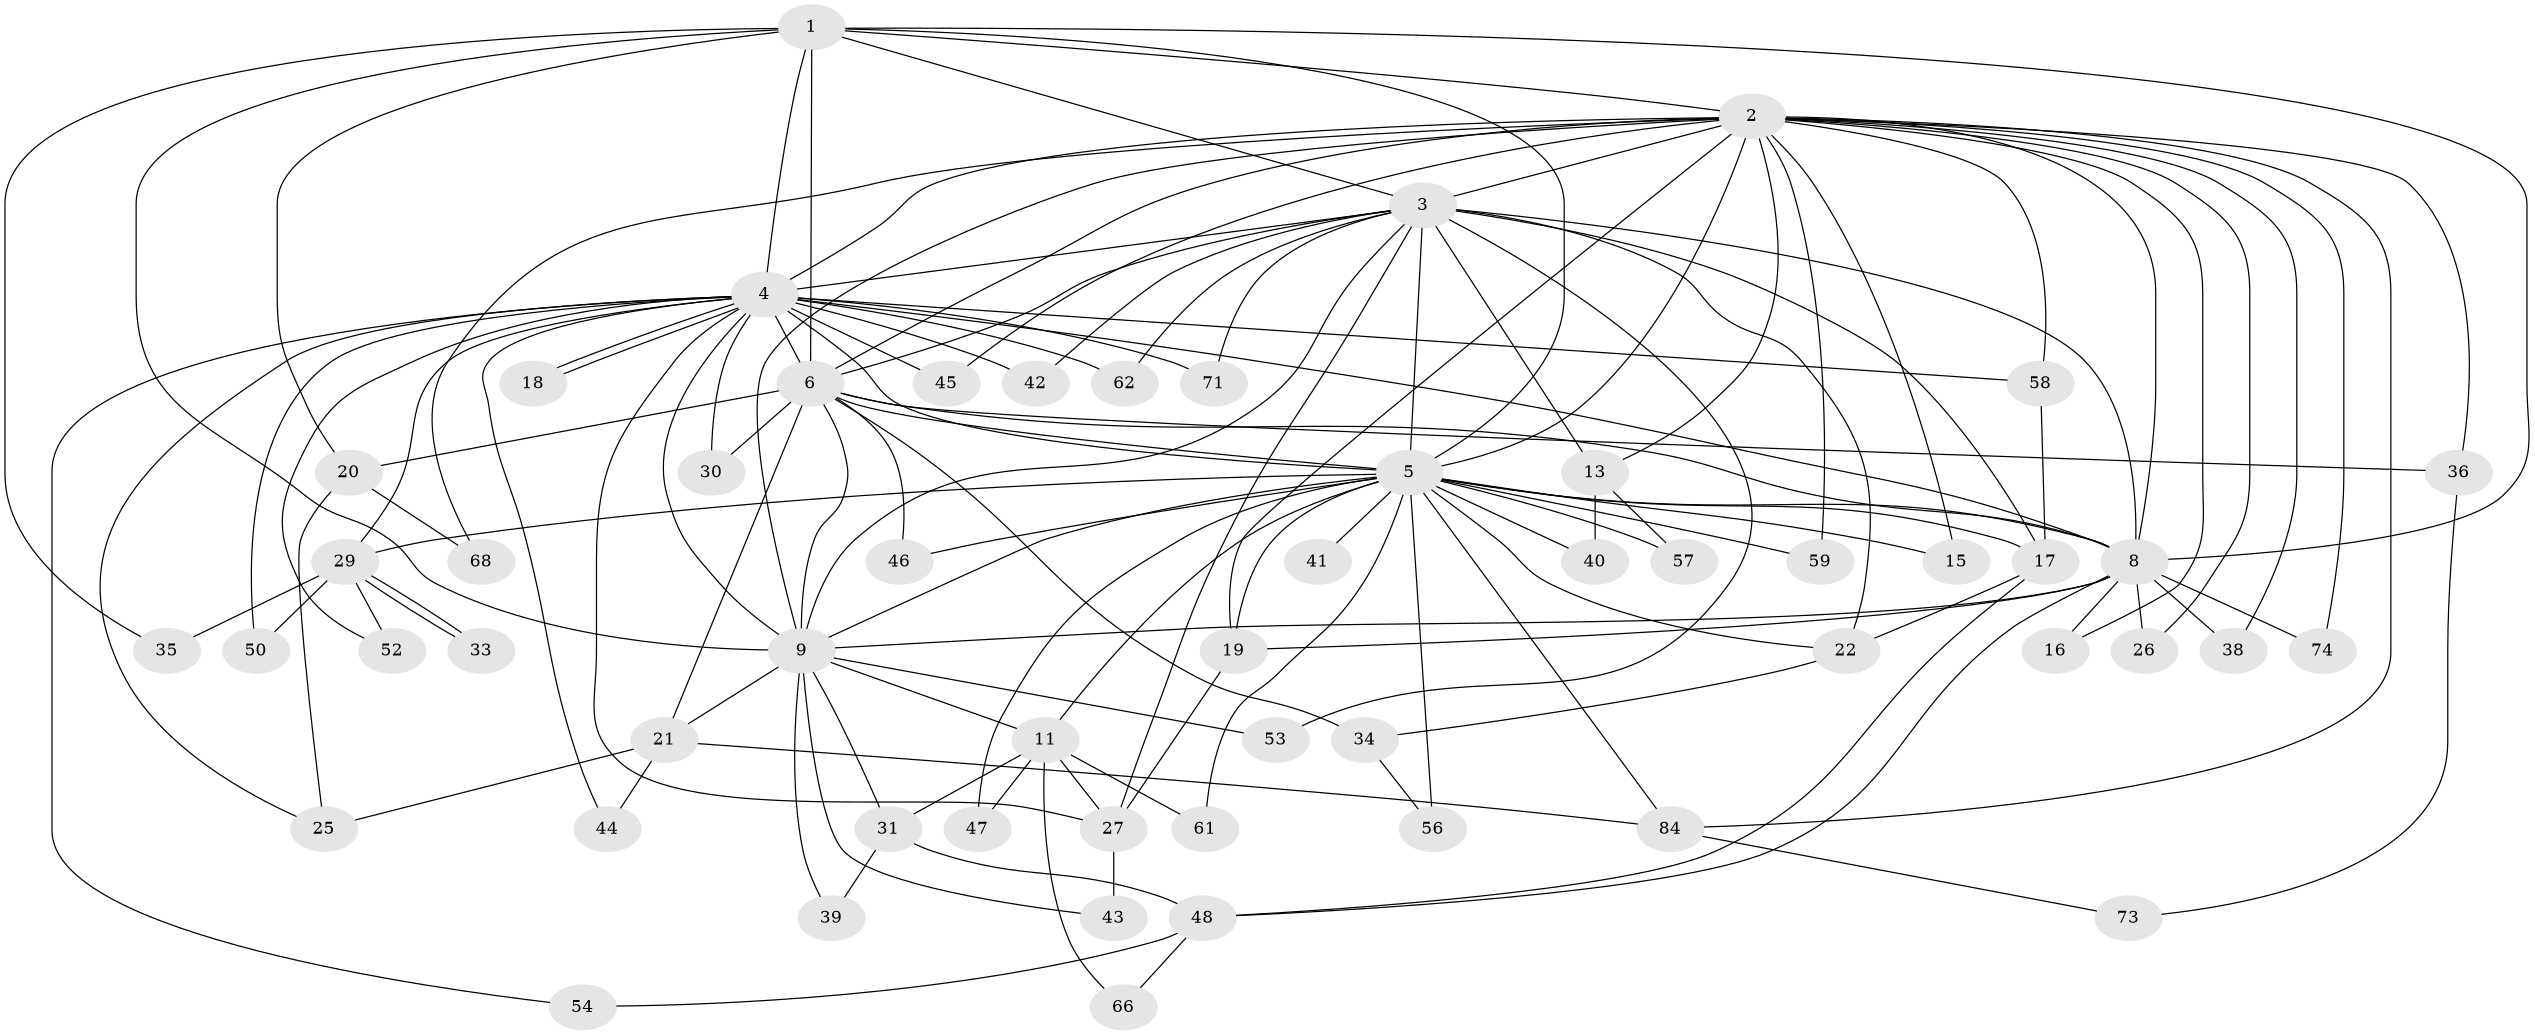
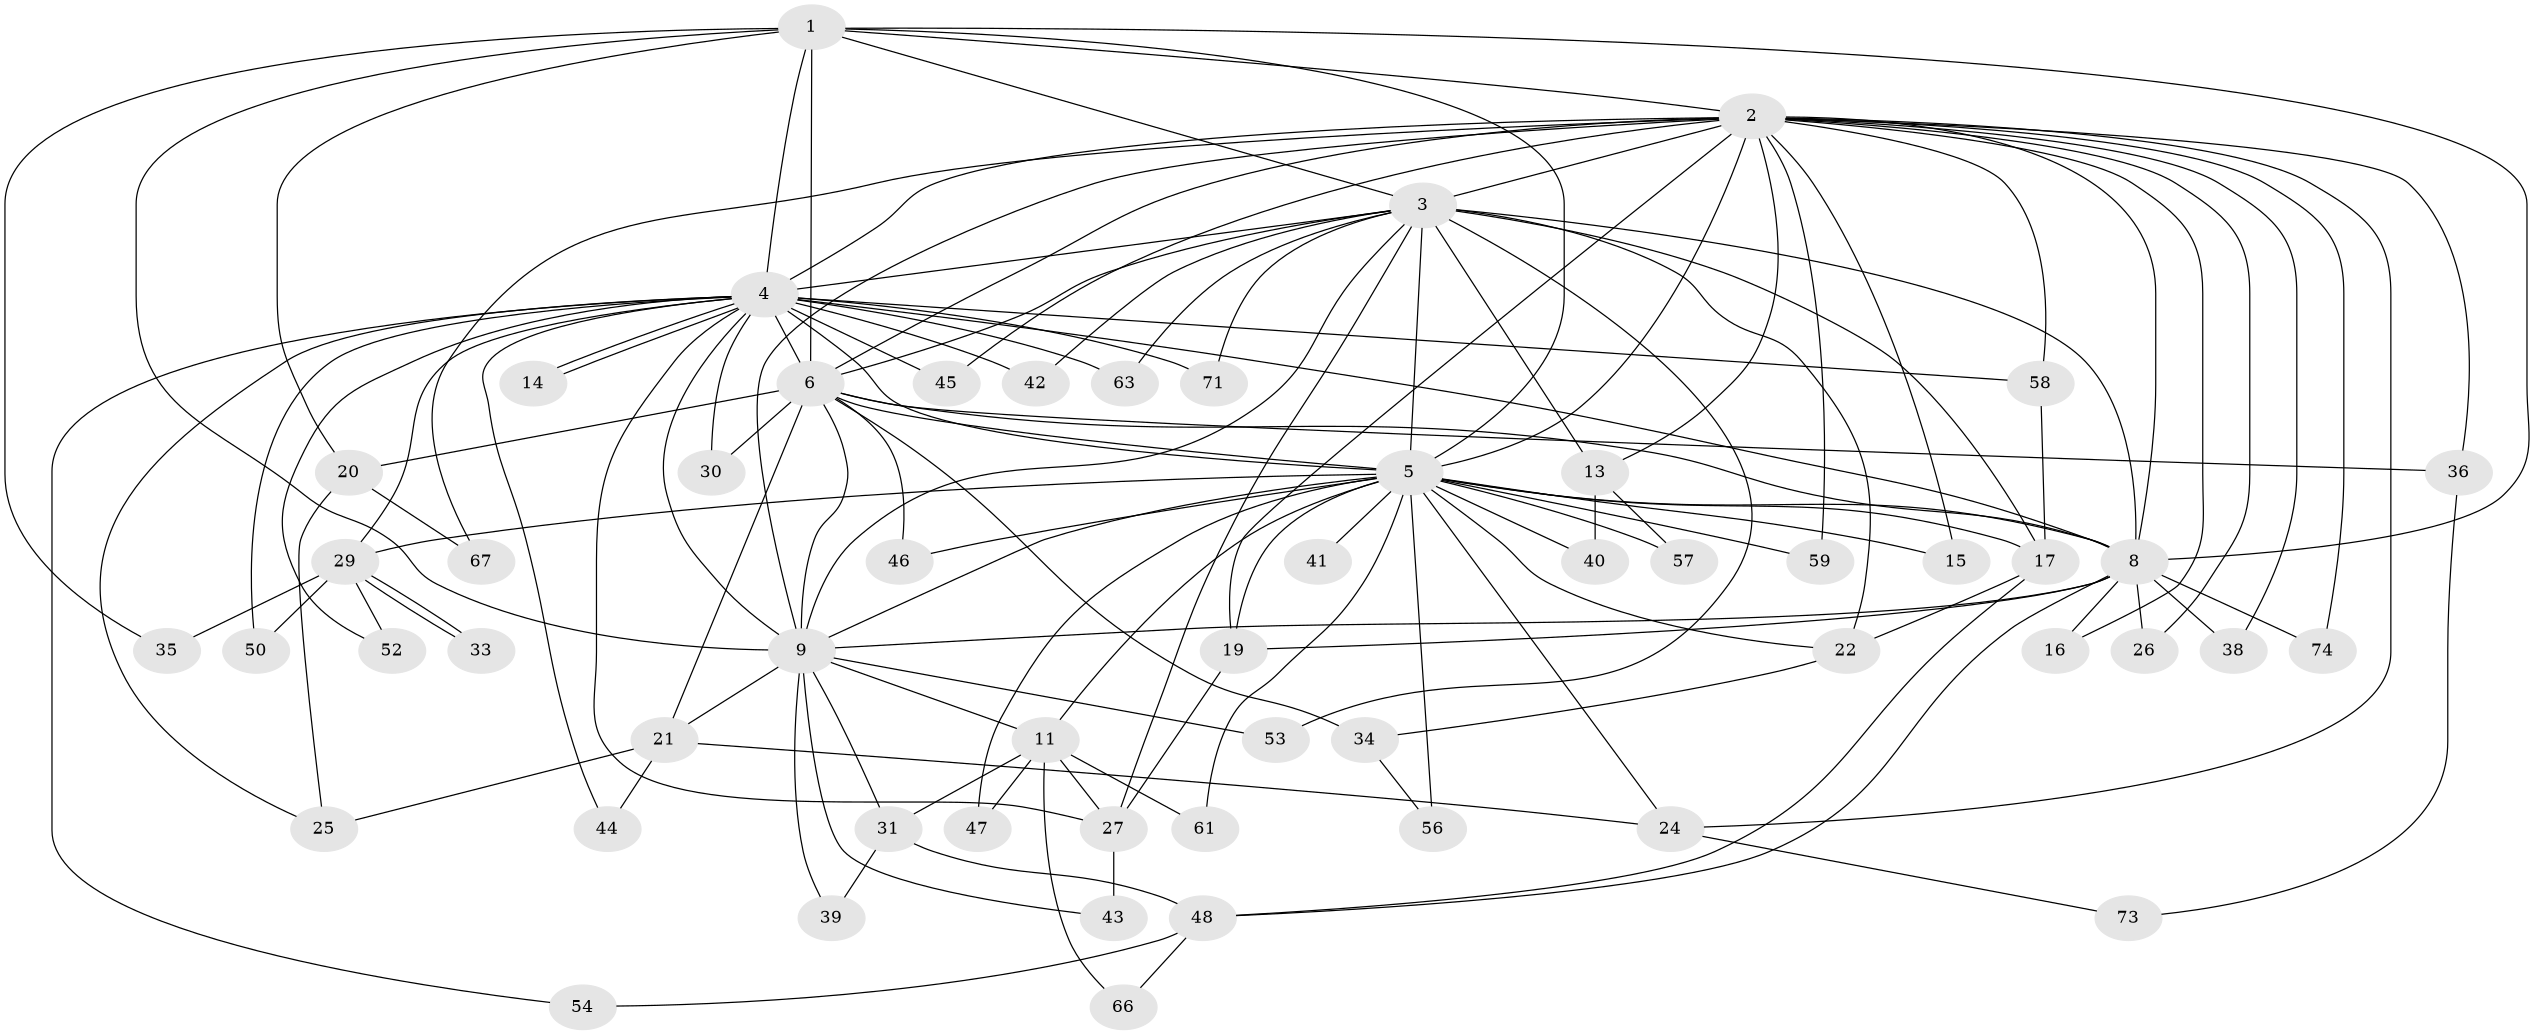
(533, 384) -> (533, 384)
(1125, 384) -> (1125, 384)
(481, 562) -> (481, 562)
(1671, 829) -> (1671, 829)
